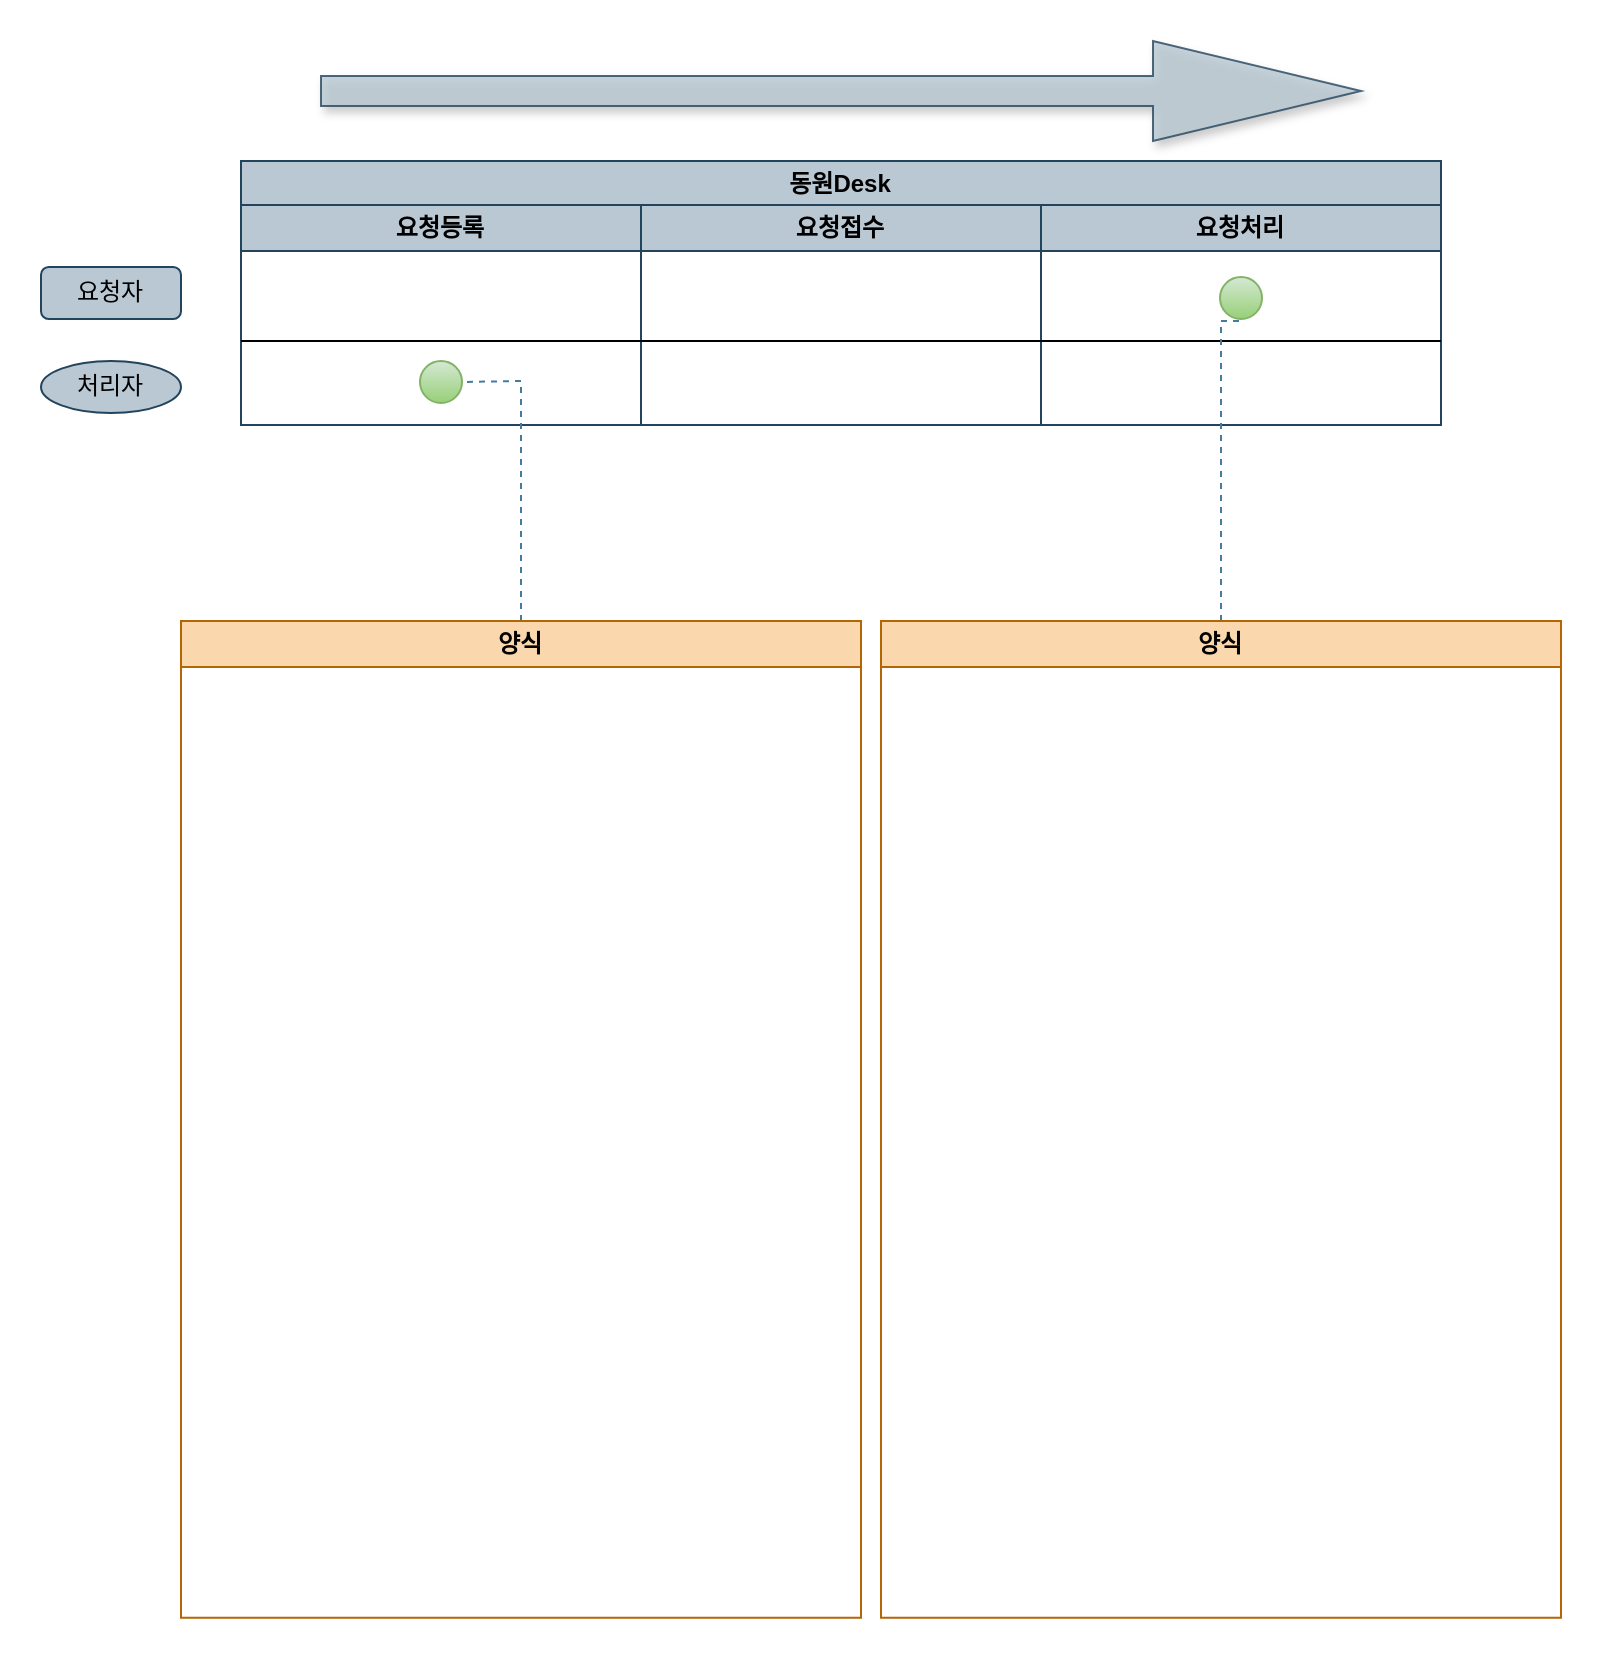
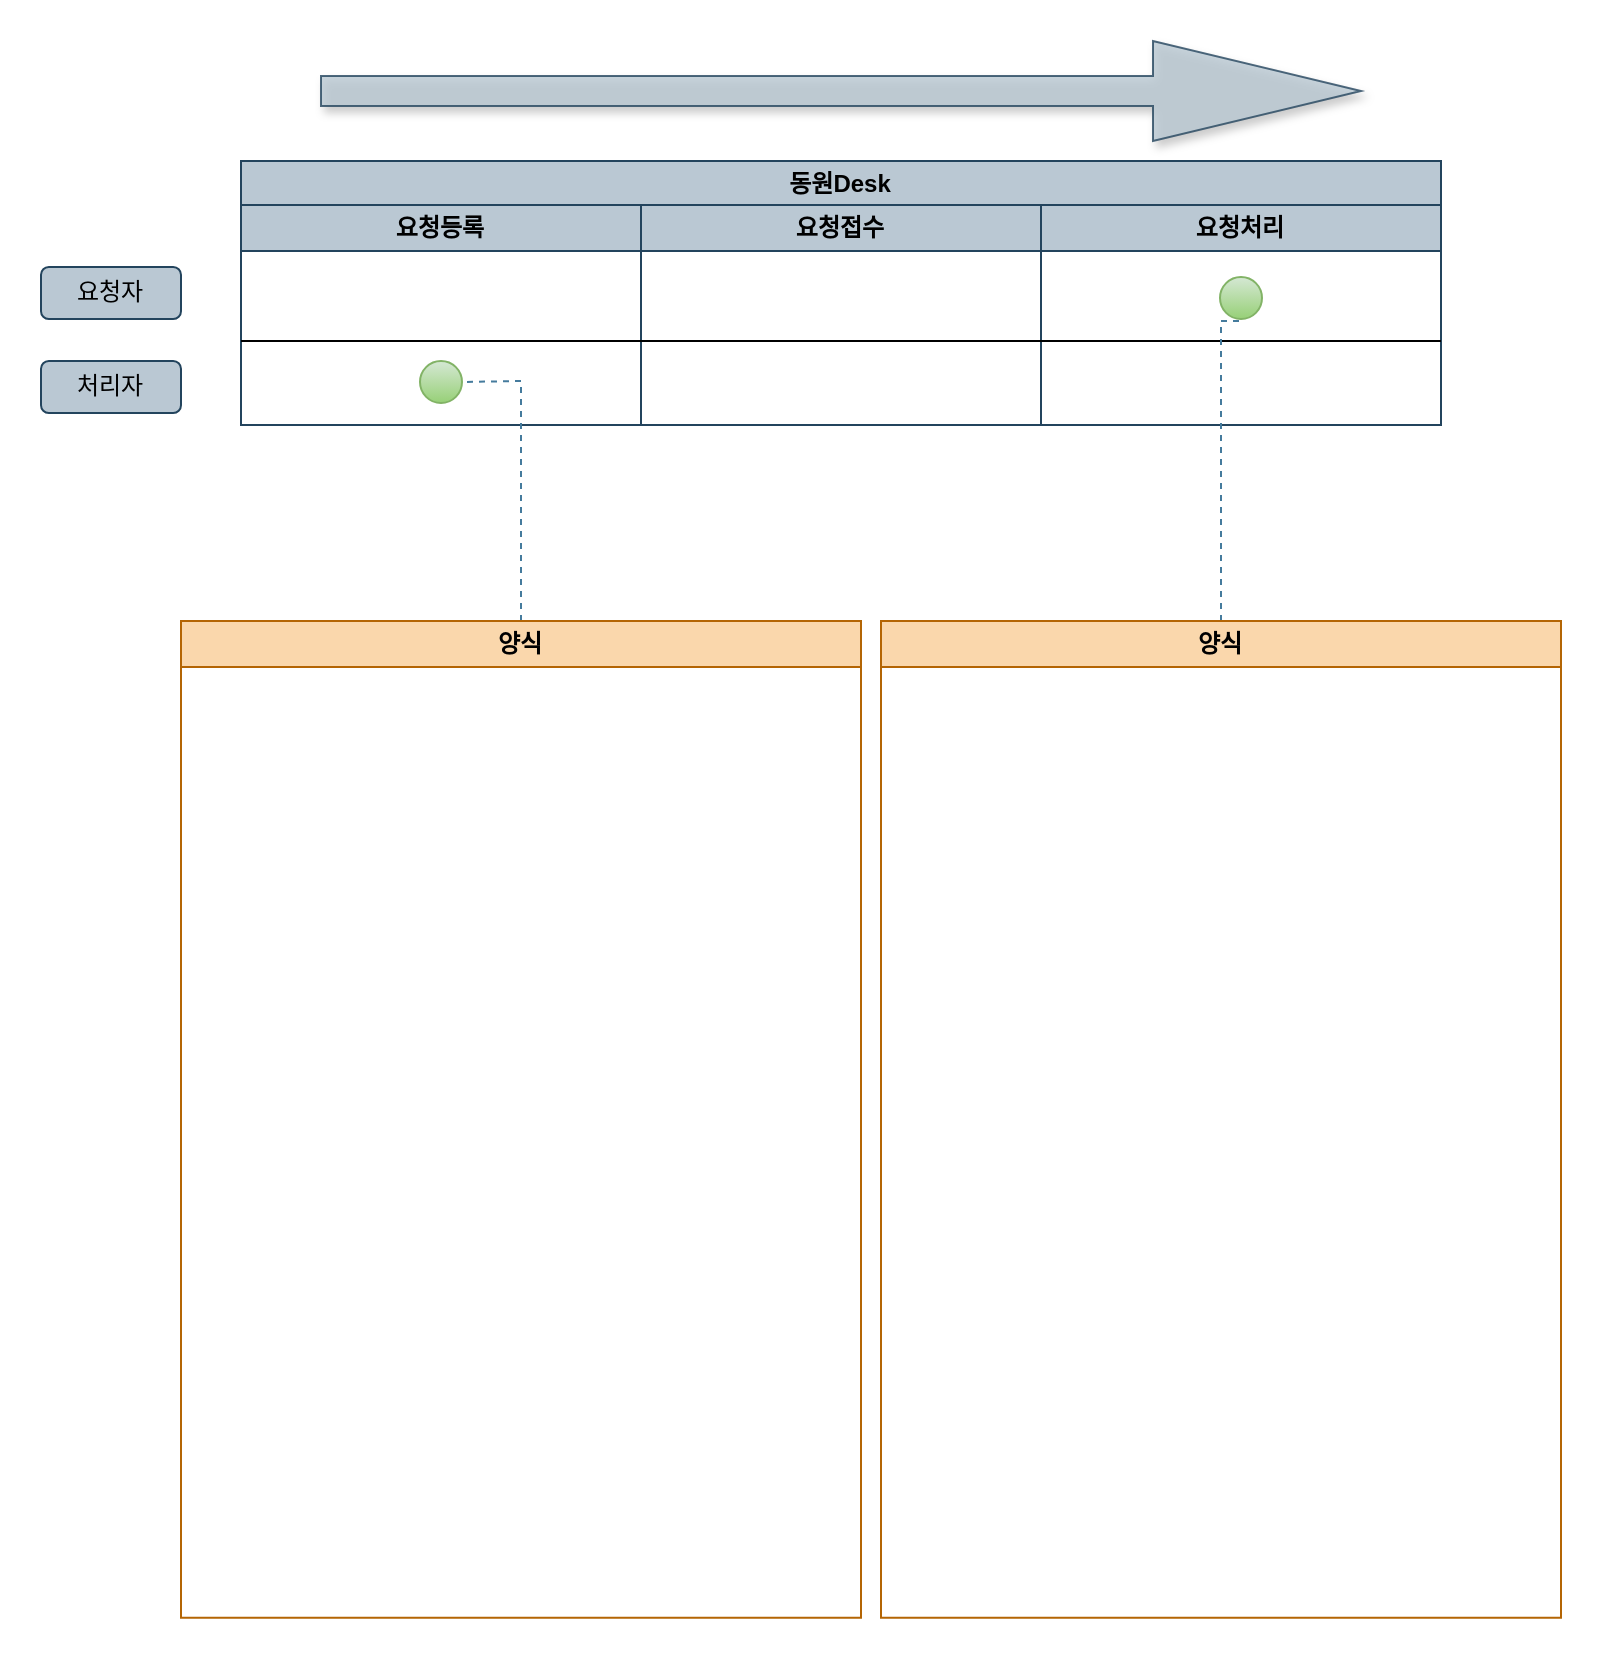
(111, 387) -> (111, 387)
